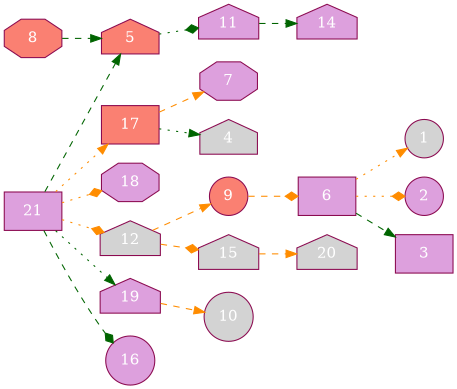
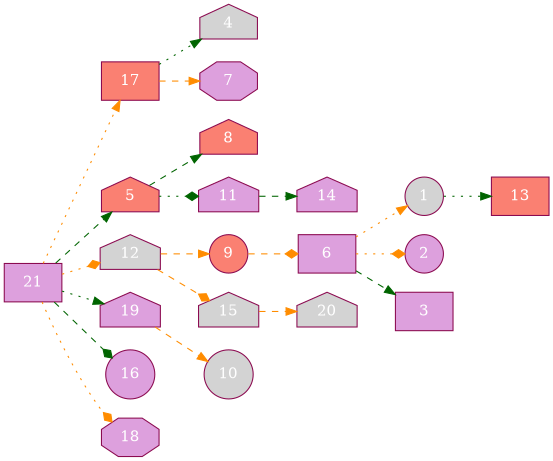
(33, 38) -> (229, 139)
(76, 38) -> (171, 173)
none -> (520, 196)
